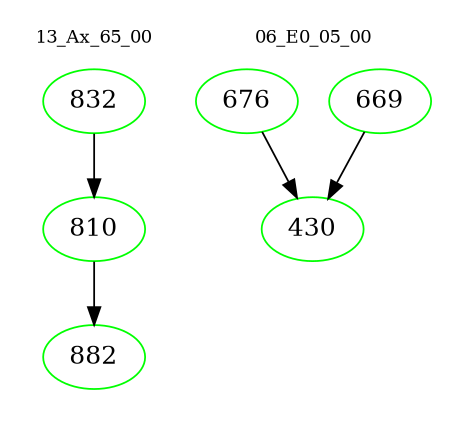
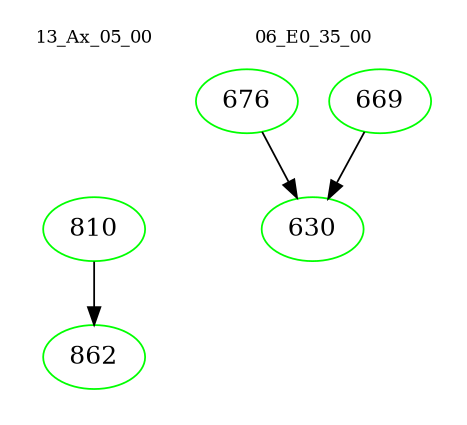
(94, 38) -> (94, 38)
(314, 38) -> (314, 38)
(94, 101) -> none
(313, 229) -> (313, 229)
(94, 357) -> (94, 357)
